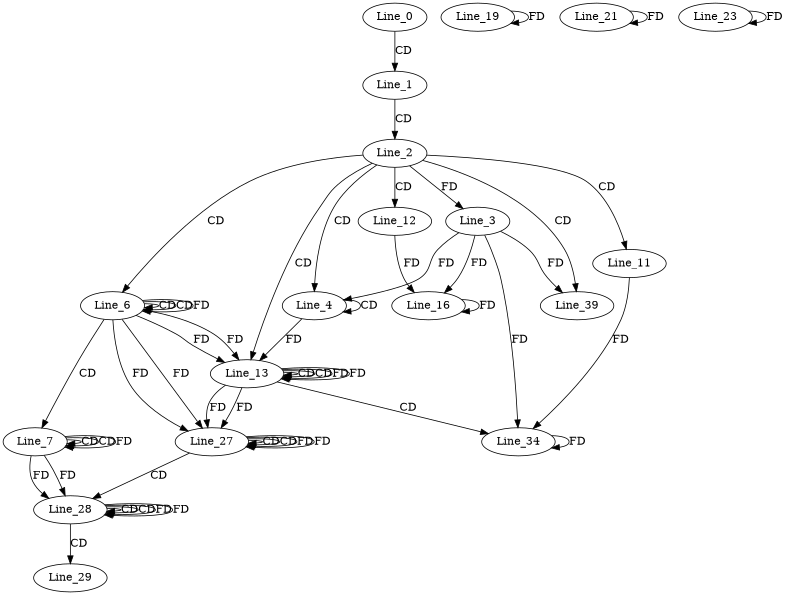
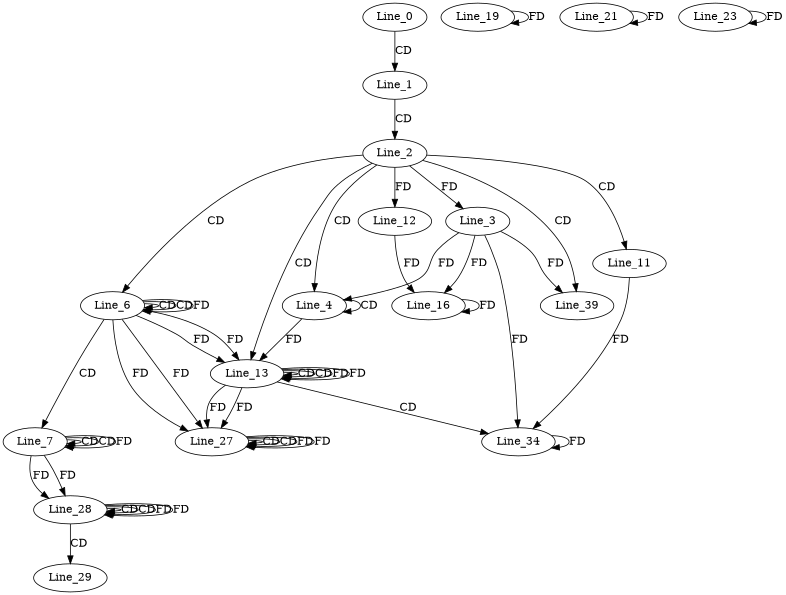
(403, 187) -> (403, 187)
(145, 474) -> none
